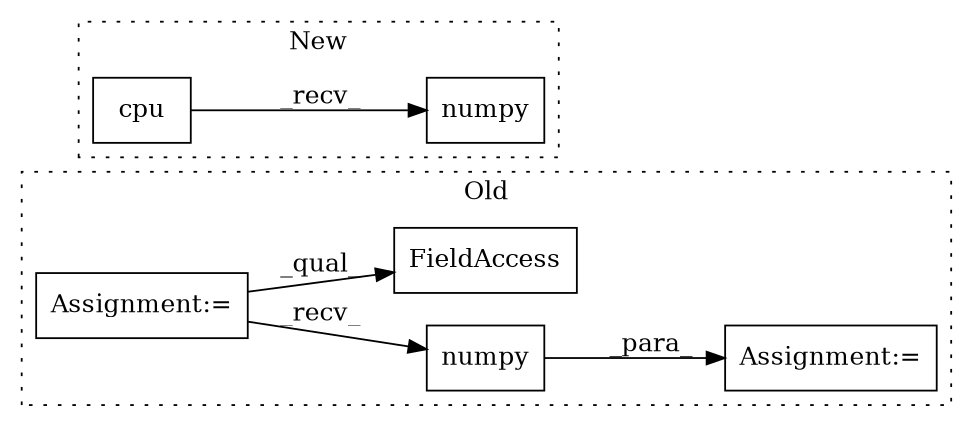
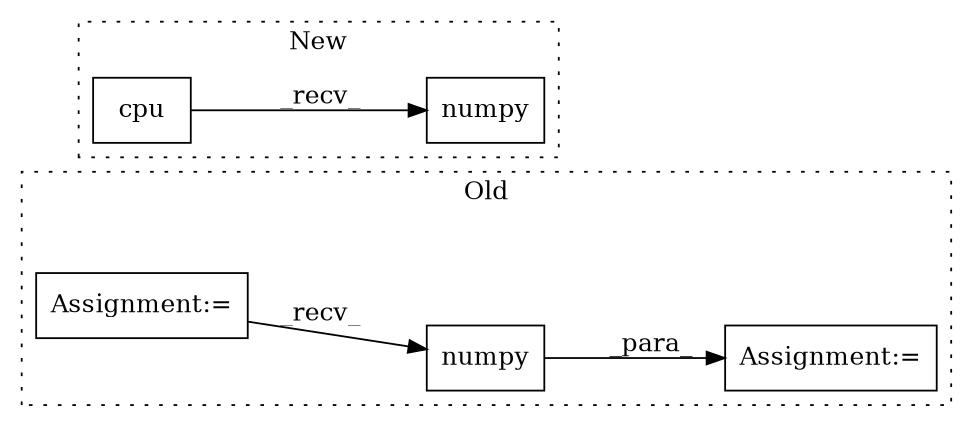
(486, 260) -> none
